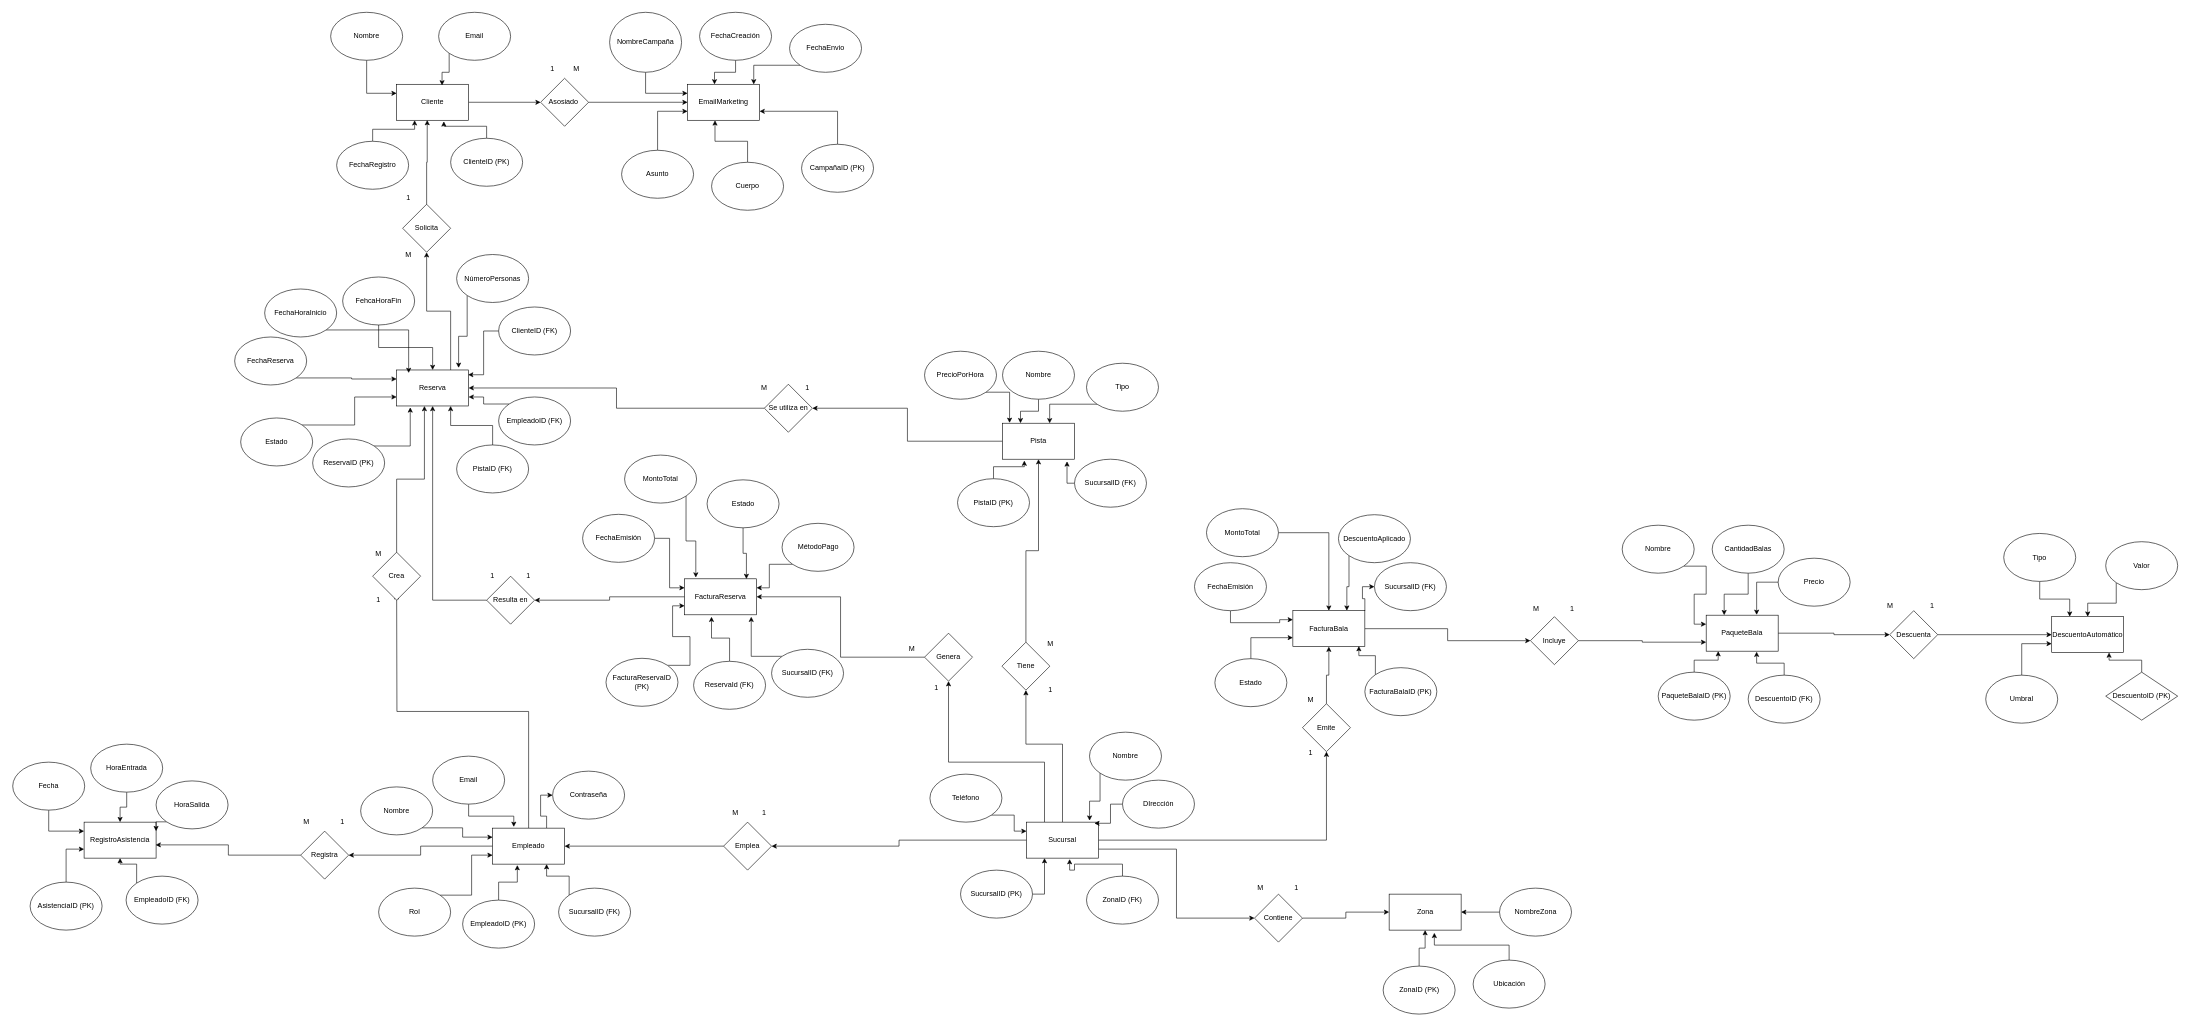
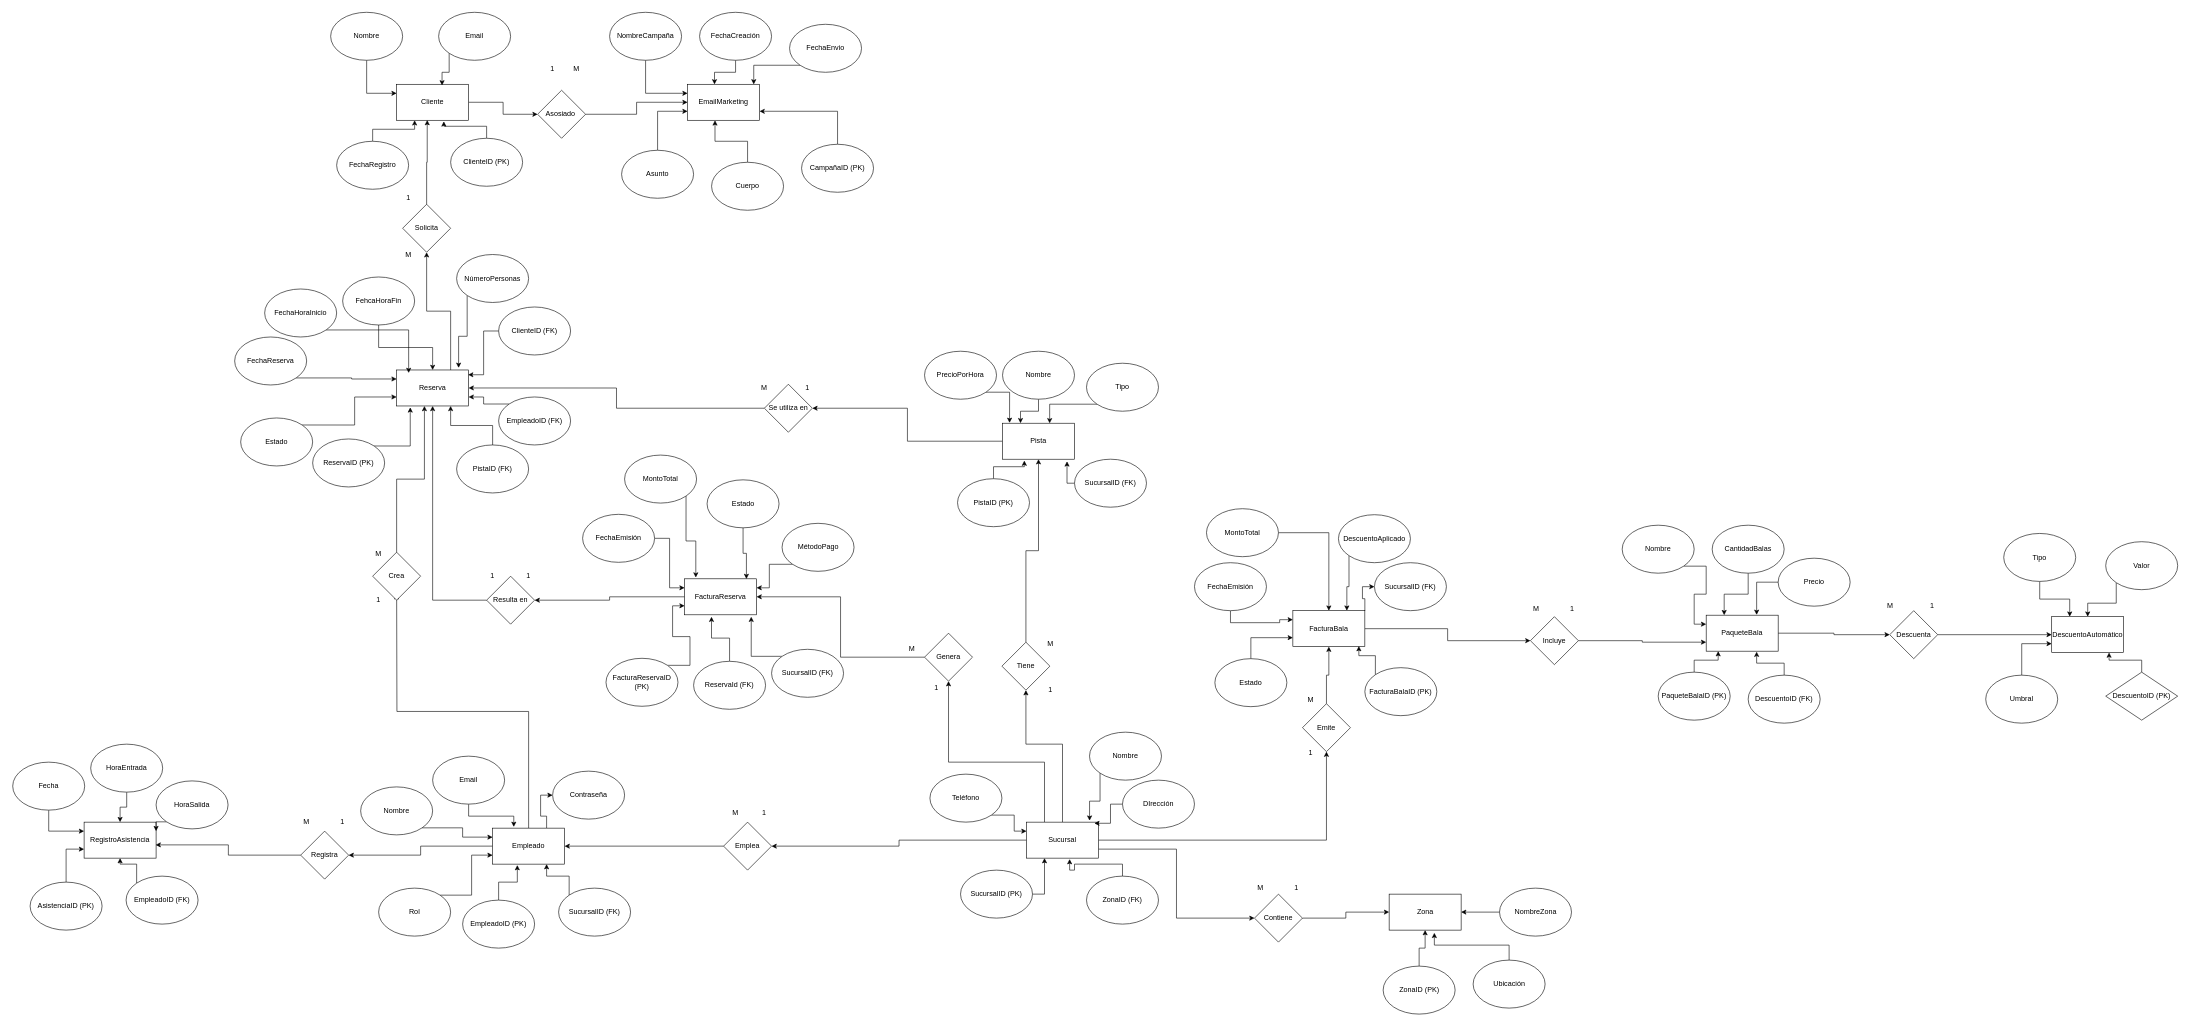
(645, 42) -> (645, 36)
(564, 102) -> (561, 114)
